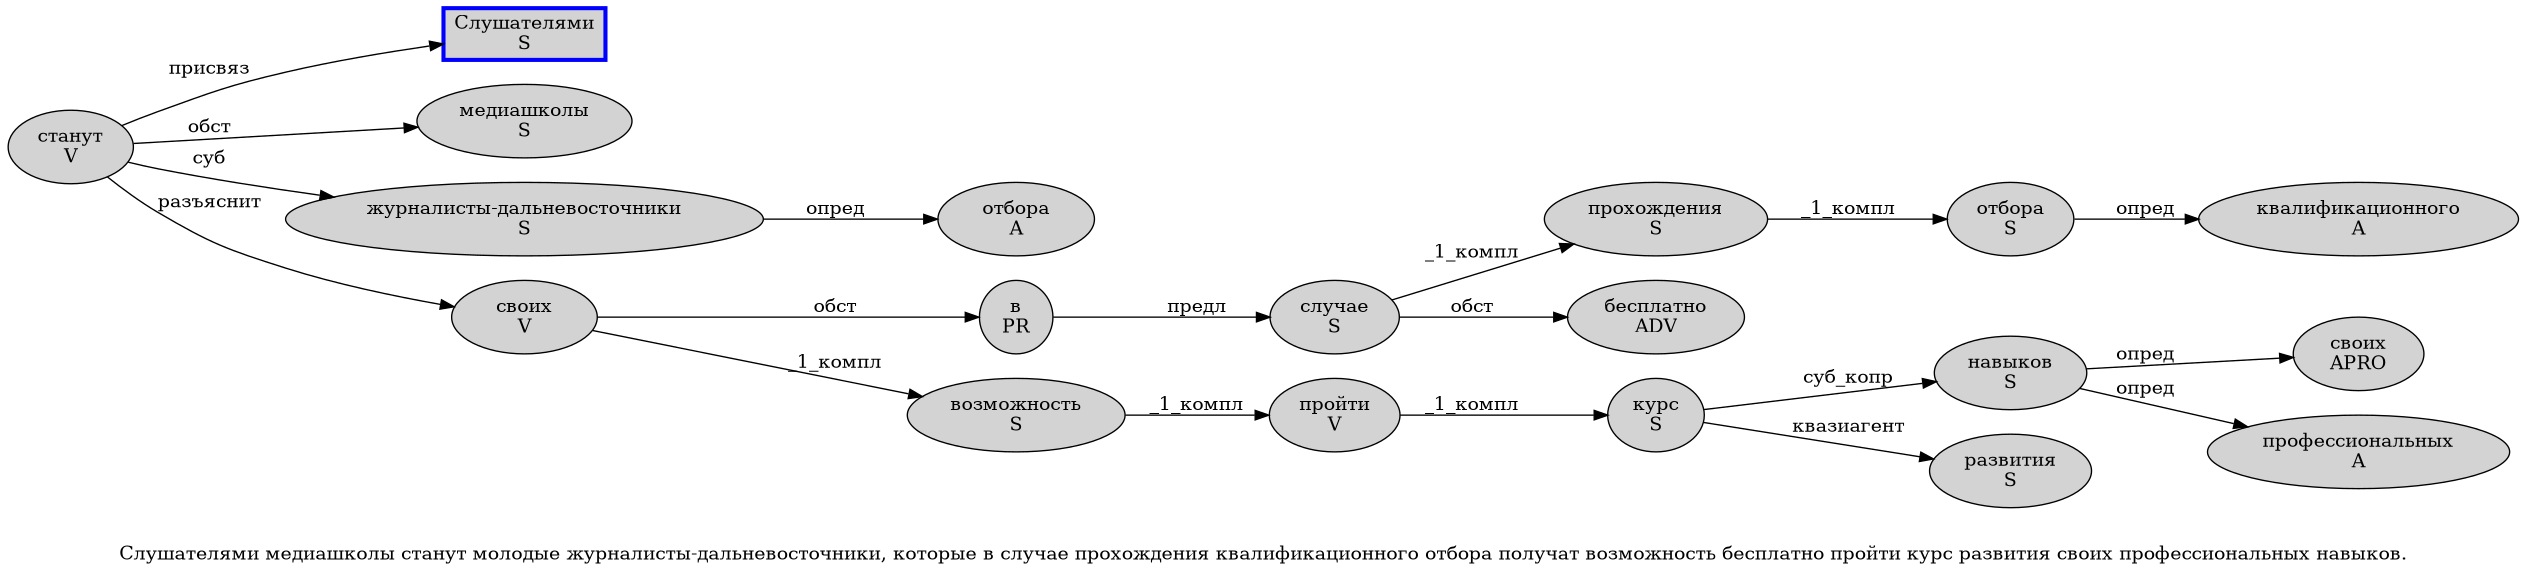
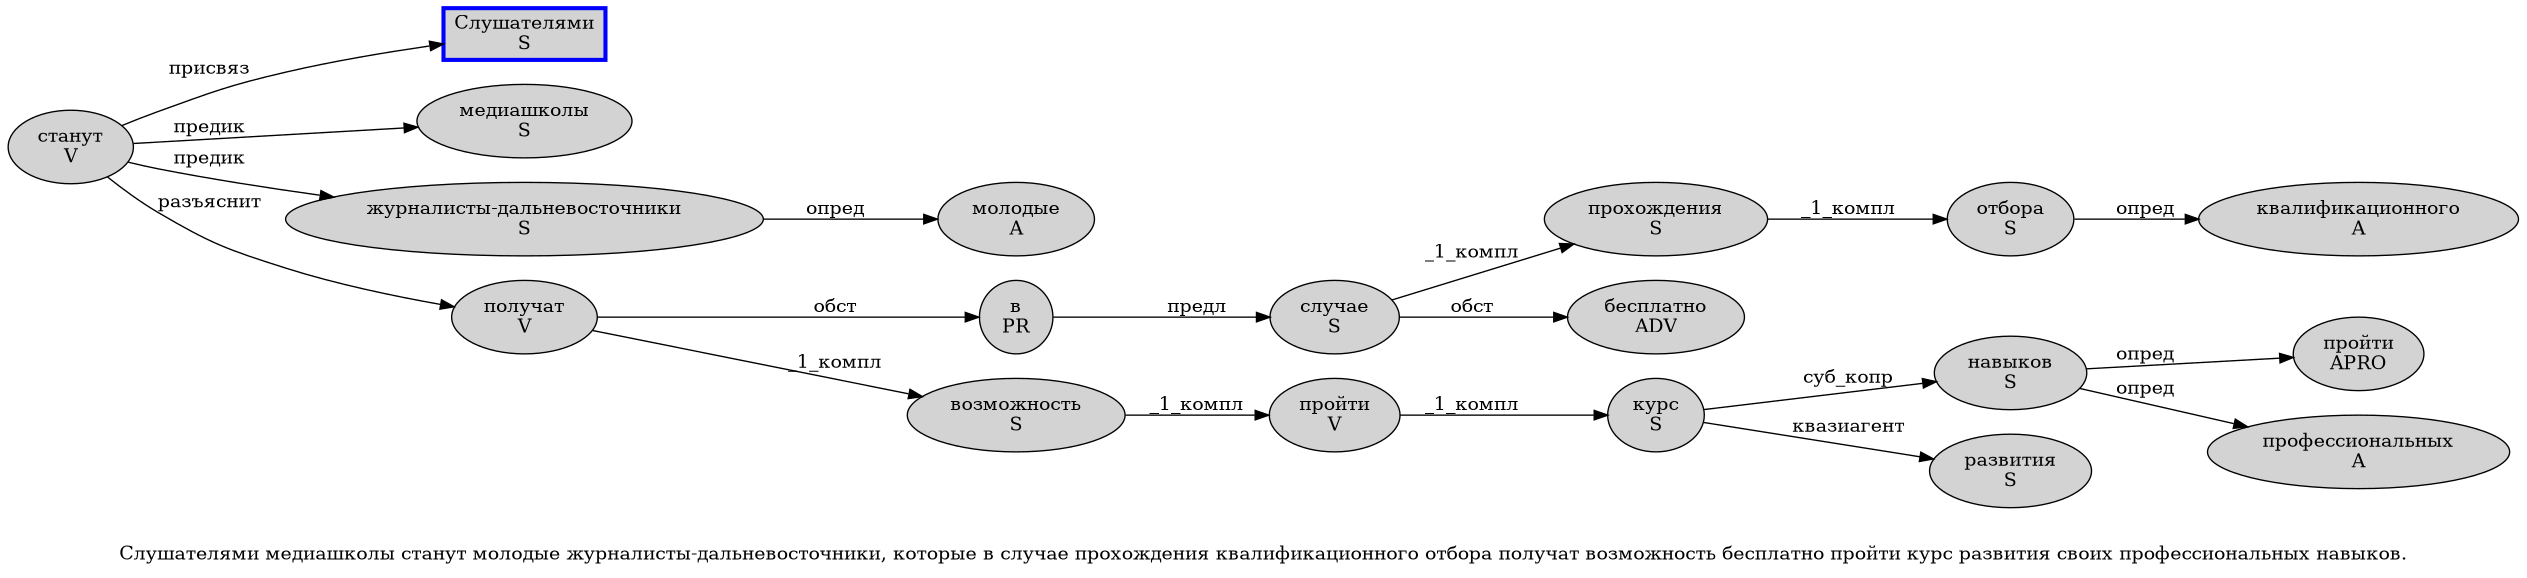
(210, 127) -> (210, 127)
(210, 159) -> (210, 159)
(1016, 219) -> (1016, 219)
(524, 317) -> (524, 317)
(2359, 354) -> (2359, 354)
